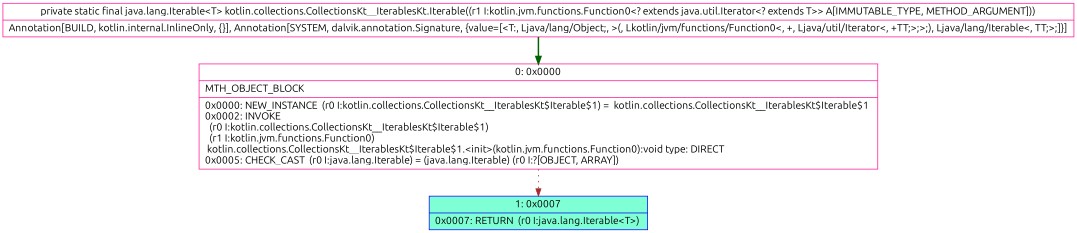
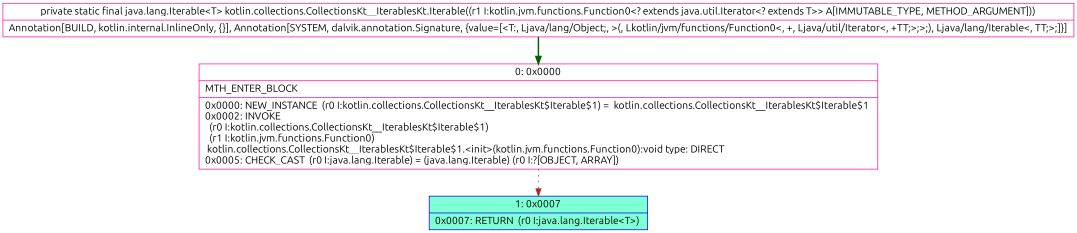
(255, 89) -> (251, 89)
